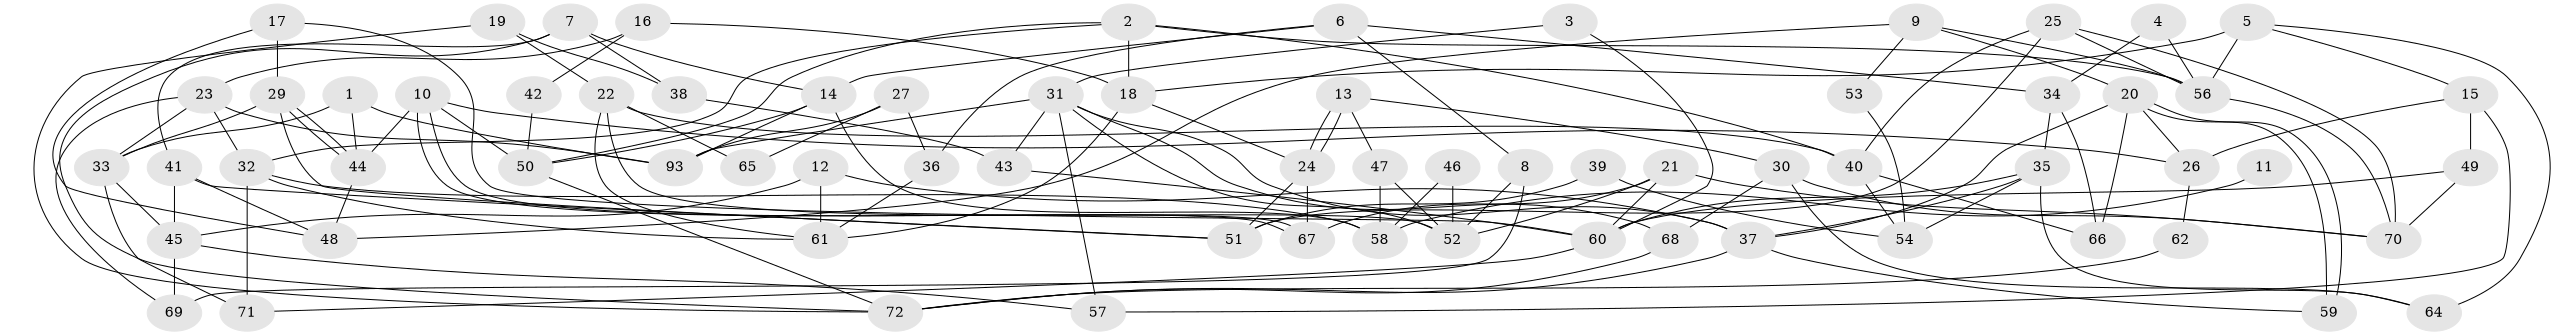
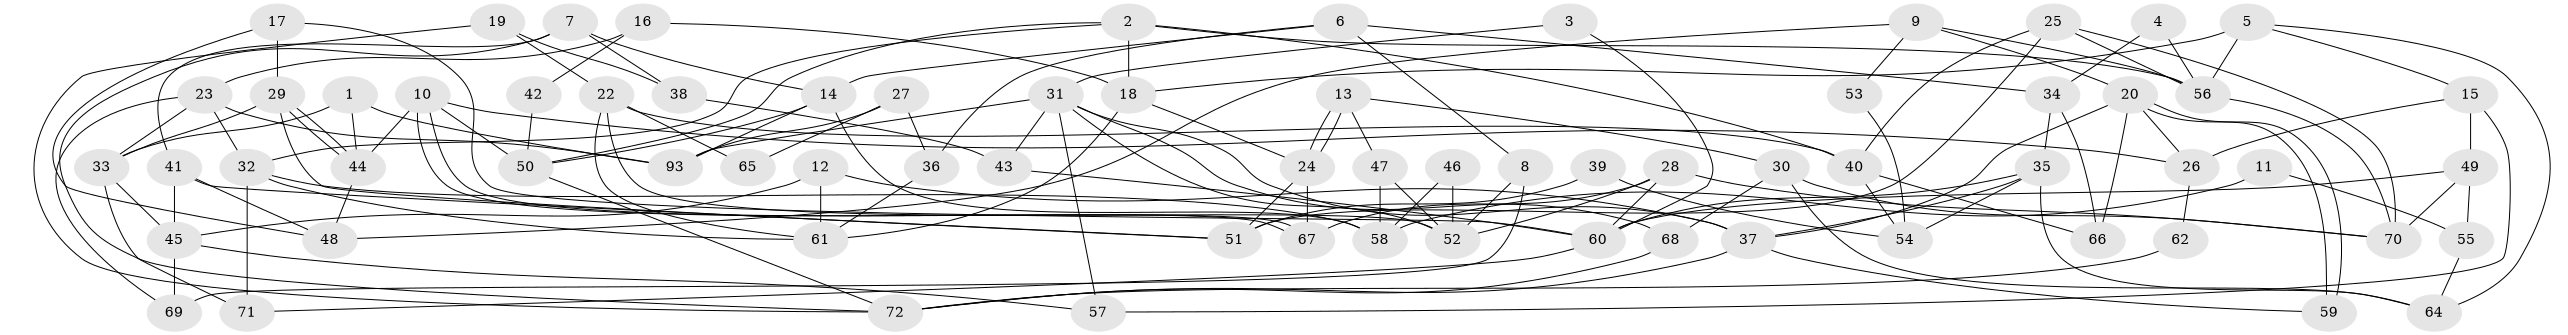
(1671, 168) -> (1671, 168)
none -> (2467, 240)
